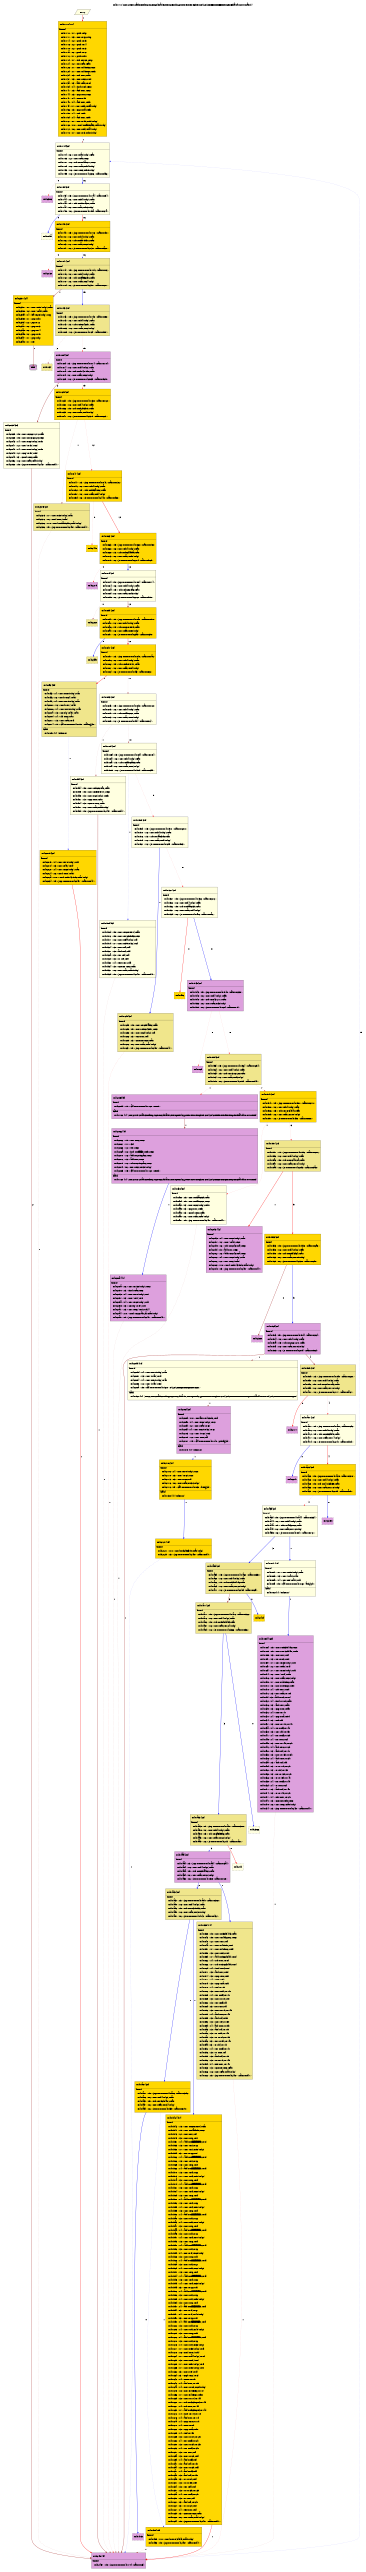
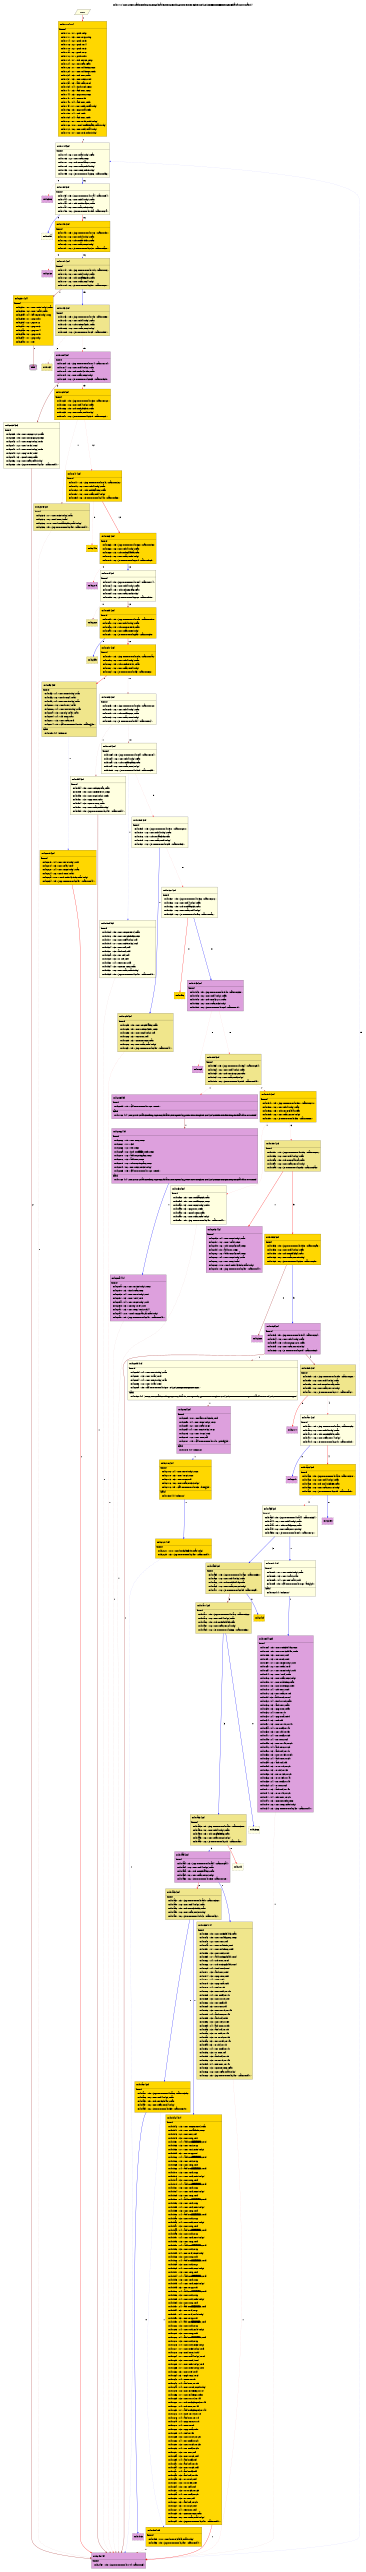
(83, 12) -> (83, 12)
(198, 1885) -> (198, 1885)
